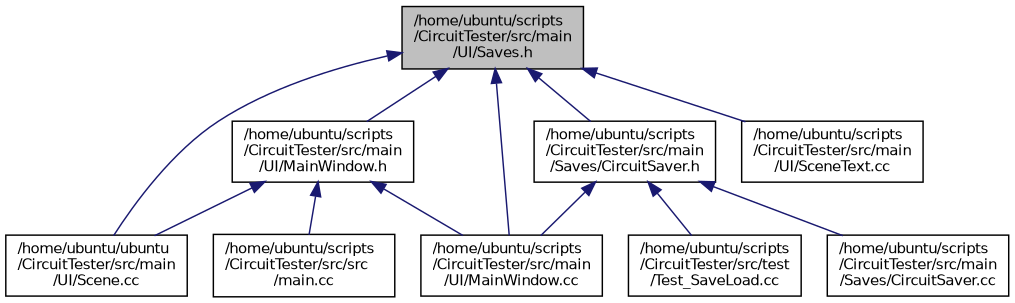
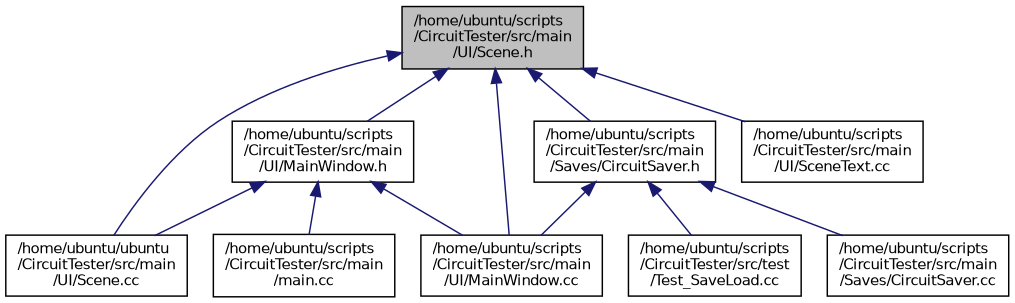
(493, 38) -> (493, 38)
(304, 266) -> (304, 266)
